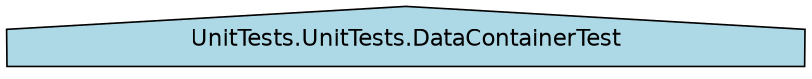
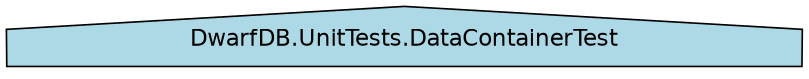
(406, 40) -> (404, 40)
